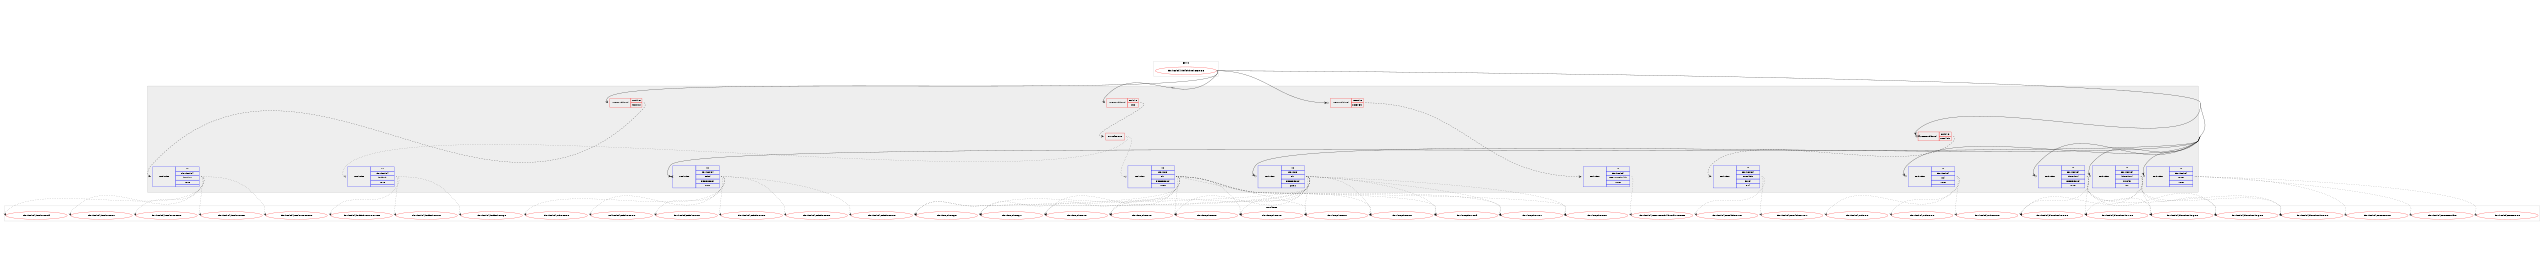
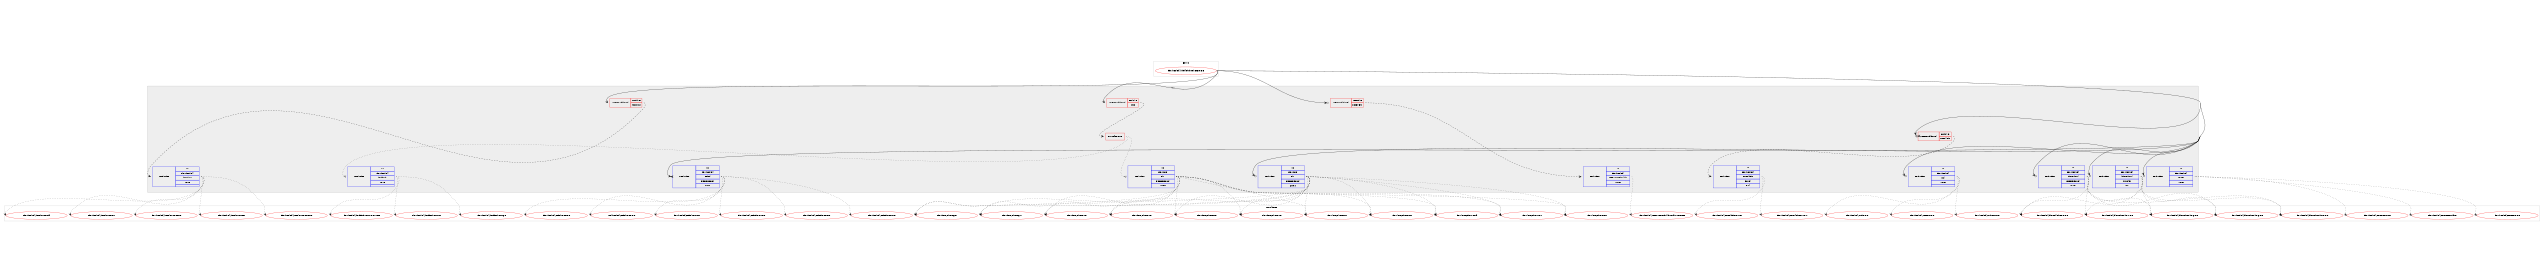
(557, 215) -> (557, 215)
(1922, 215) -> (1922, 215)
(2052, 215) -> (2052, 215)
